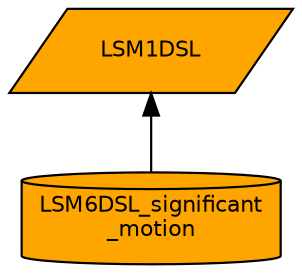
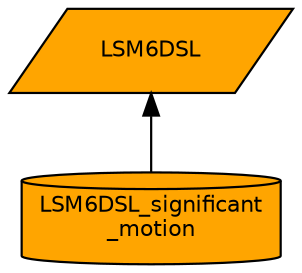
(151, 51) -> (151, 51)
